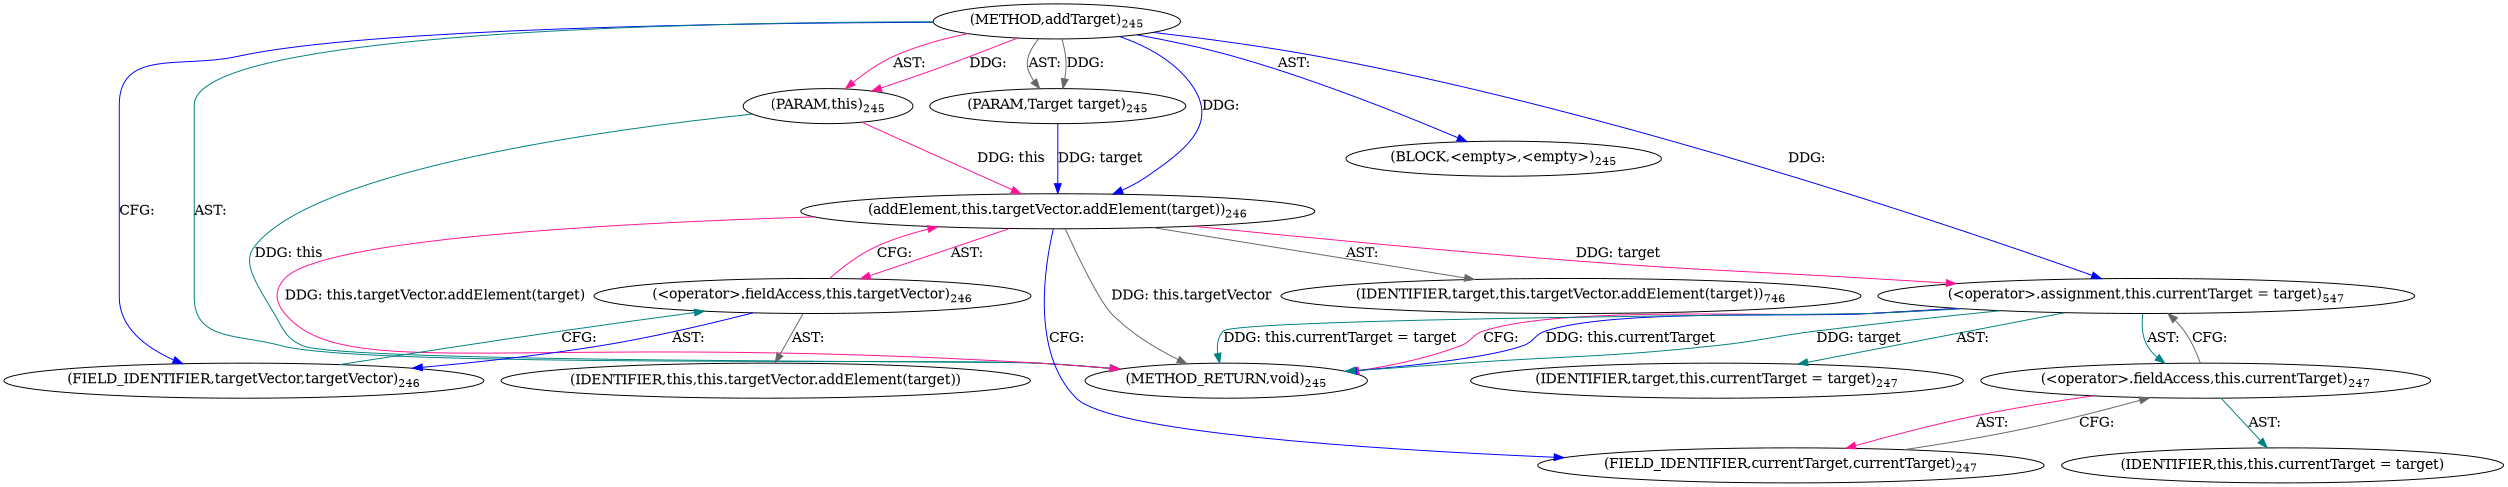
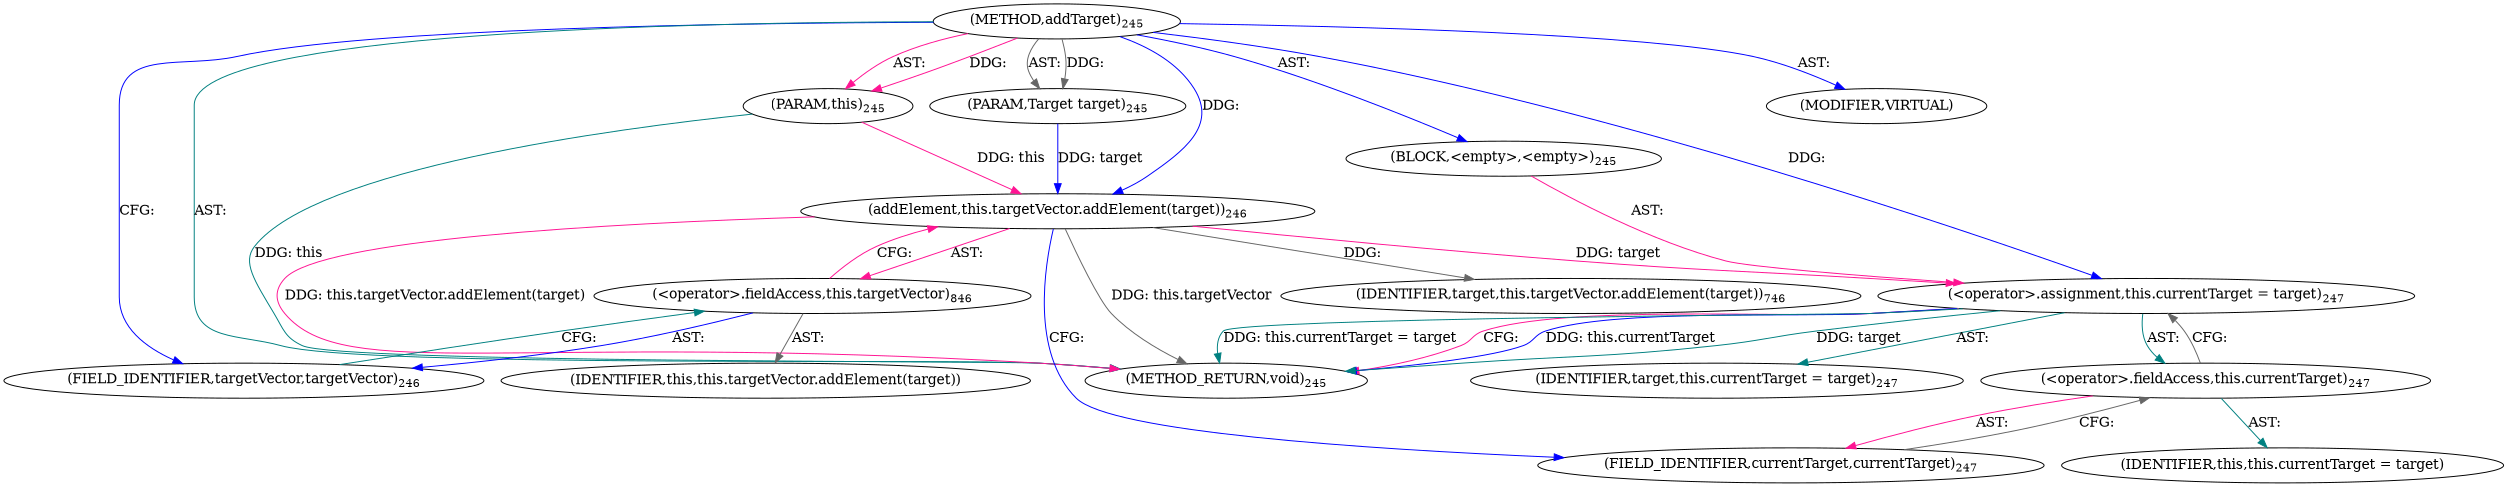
none -> (1877, 106)
(1365, 254) -> (1365, 254)
none -> (1734, 262)
(961, 295) -> (961, 295)
(2334, 295) -> (2334, 295)
